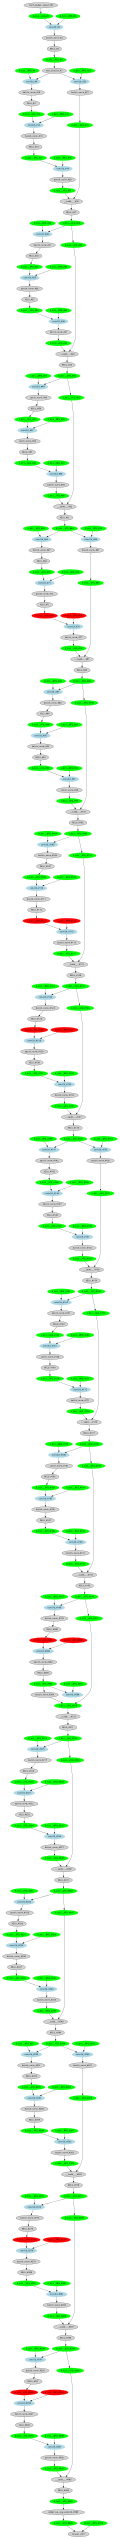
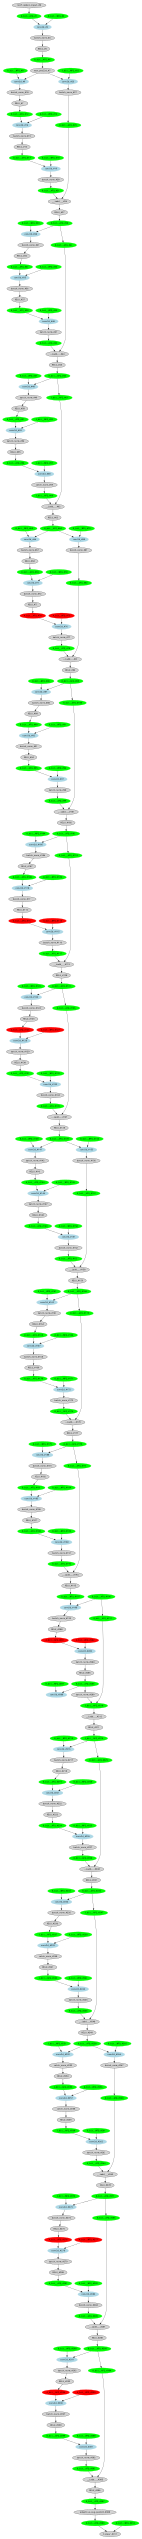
(85, 1591) -> (71, 1591)
